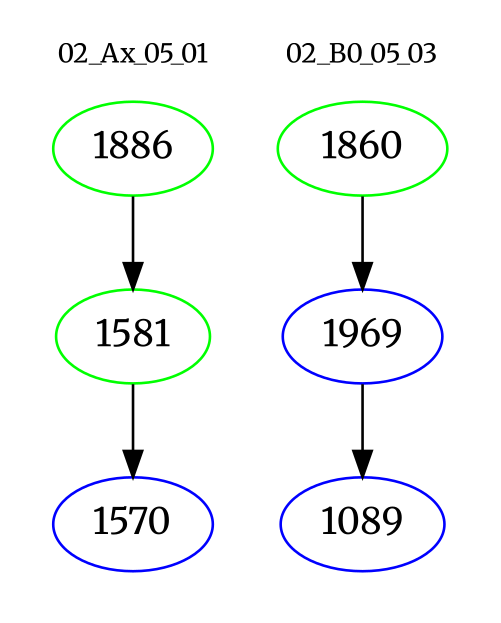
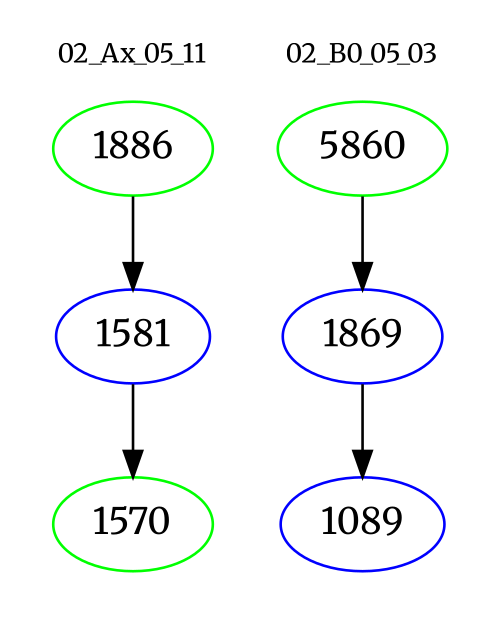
(133, 56) -> (133, 56)
(363, 149) -> (363, 149)
(133, 336) -> (133, 336)
(363, 336) -> (363, 336)
(133, 524) -> (133, 524)
